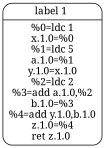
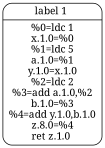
(52, 126) -> (52, 126)
